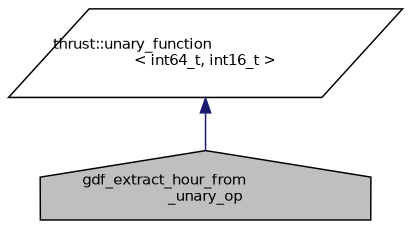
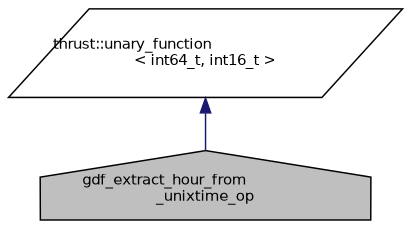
(206, 189) -> (206, 189)
